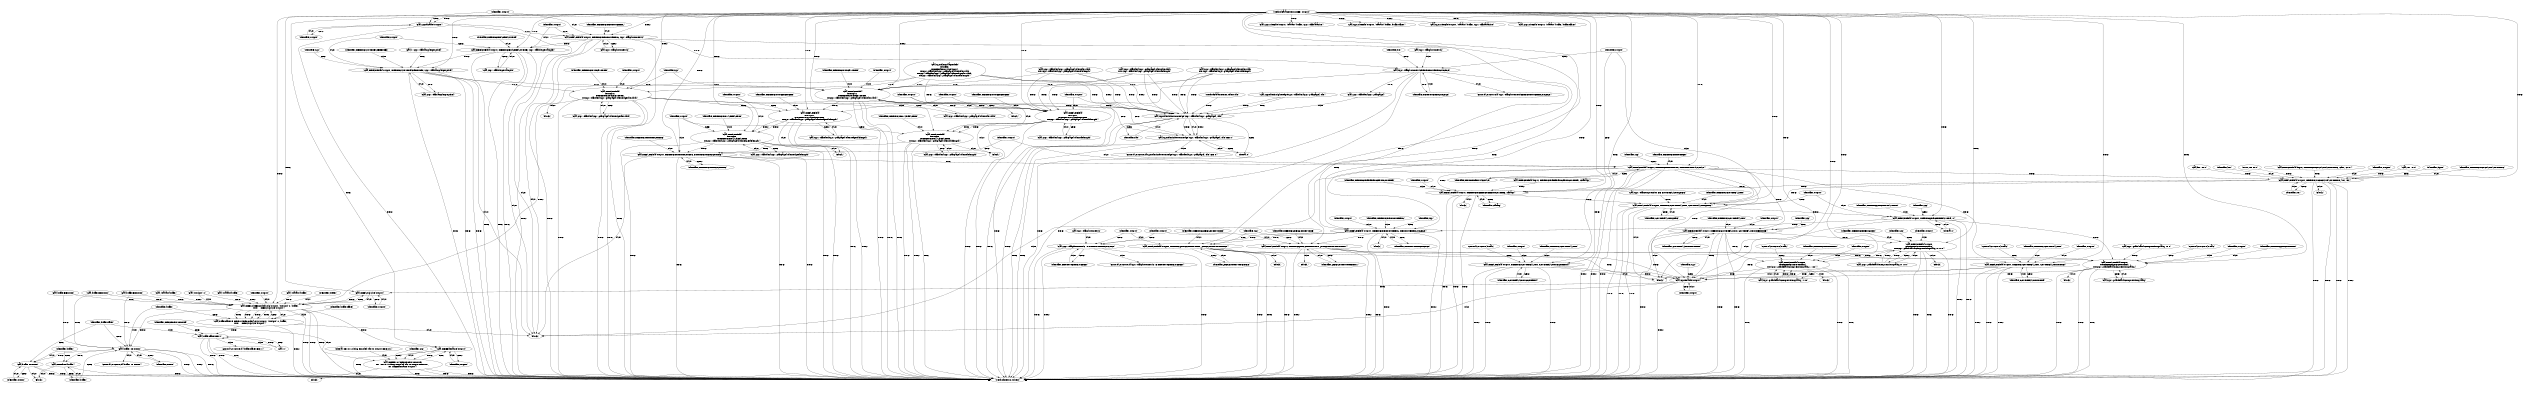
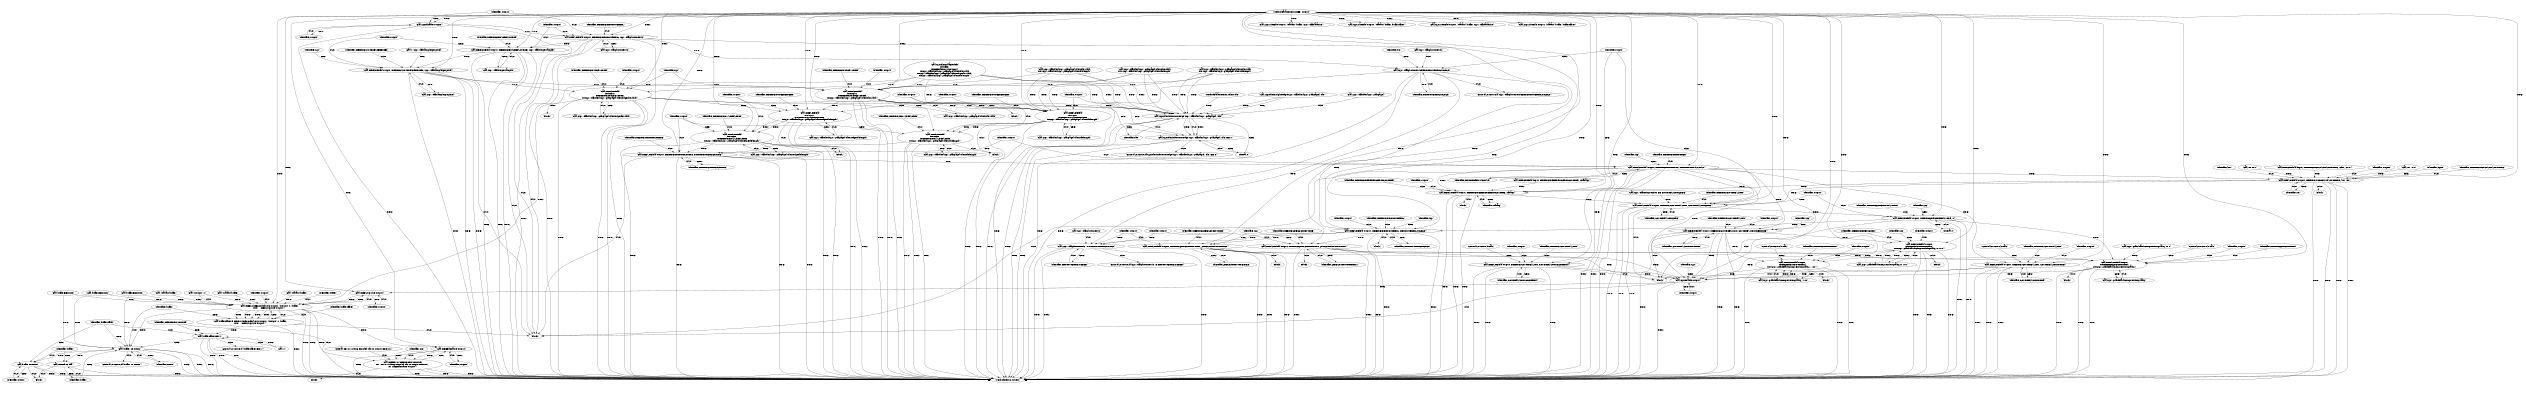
(1392, 81) -> (1297, 170)
(2199, 167) -> none
(2250, 167) -> (2250, 167)
(254, 338) -> (170, 342)
(63, 364) -> (63, 364)
